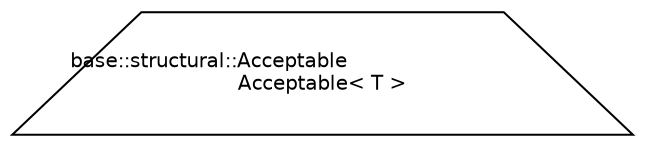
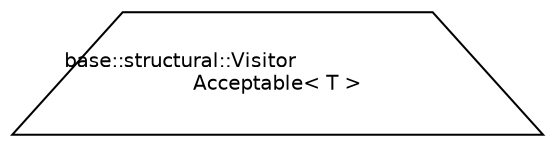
(323, 74) -> (278, 74)
